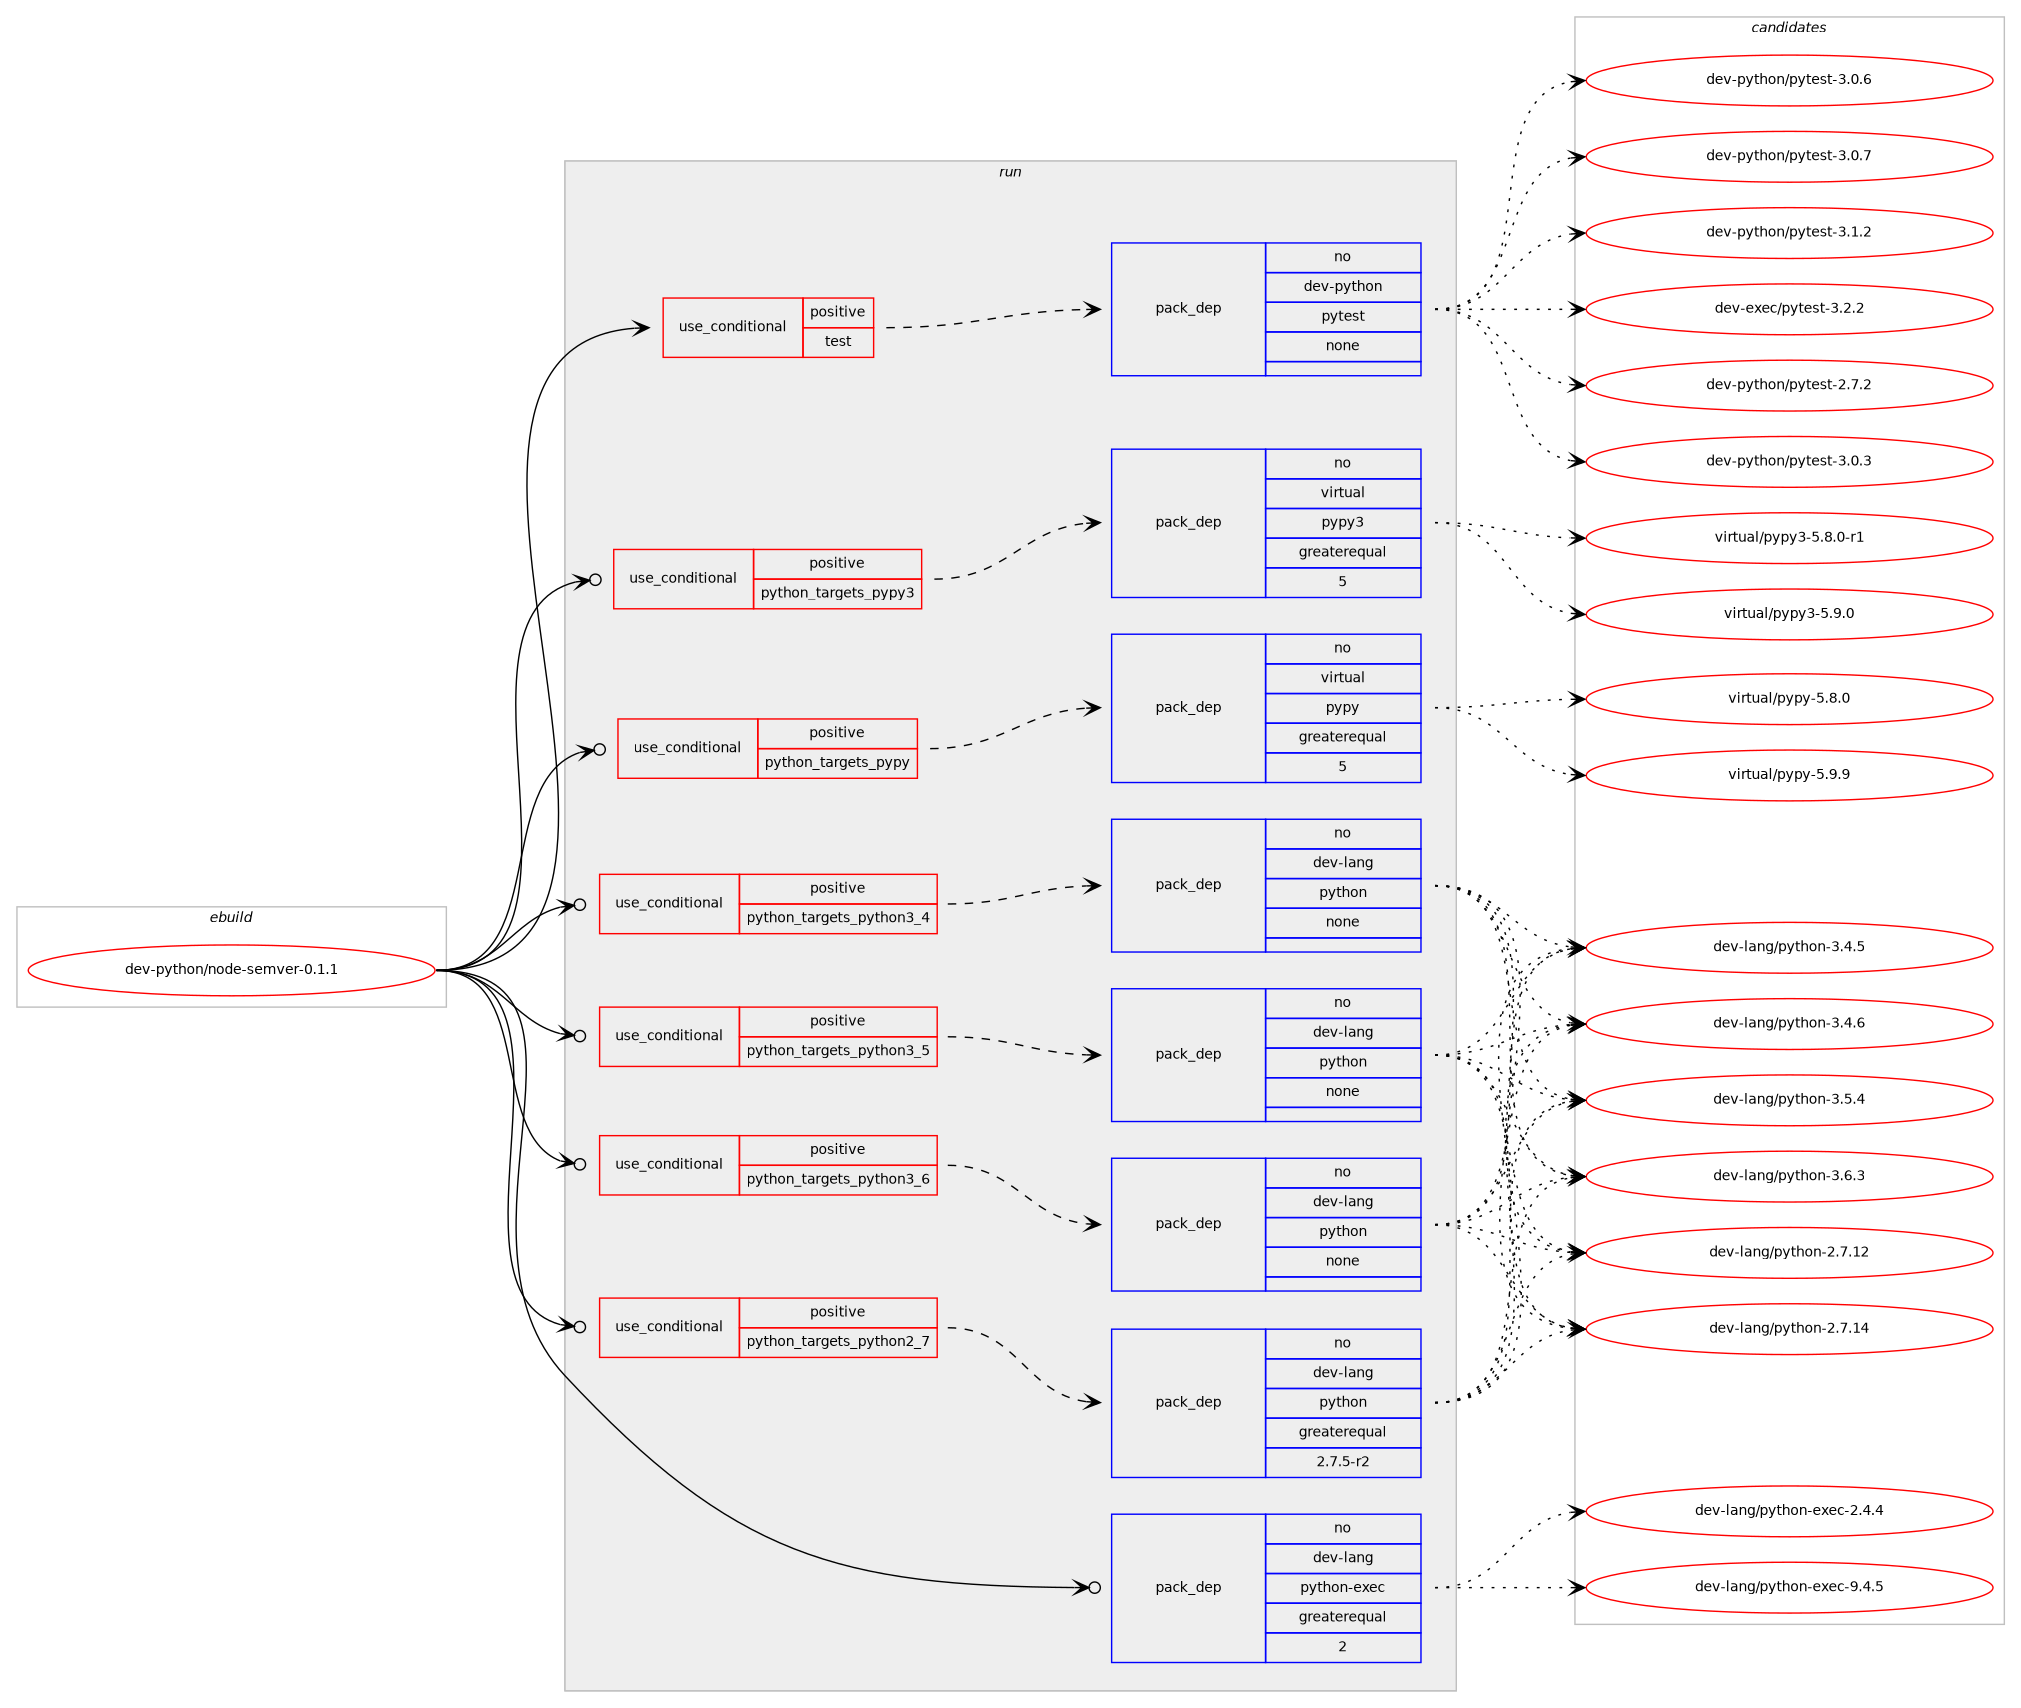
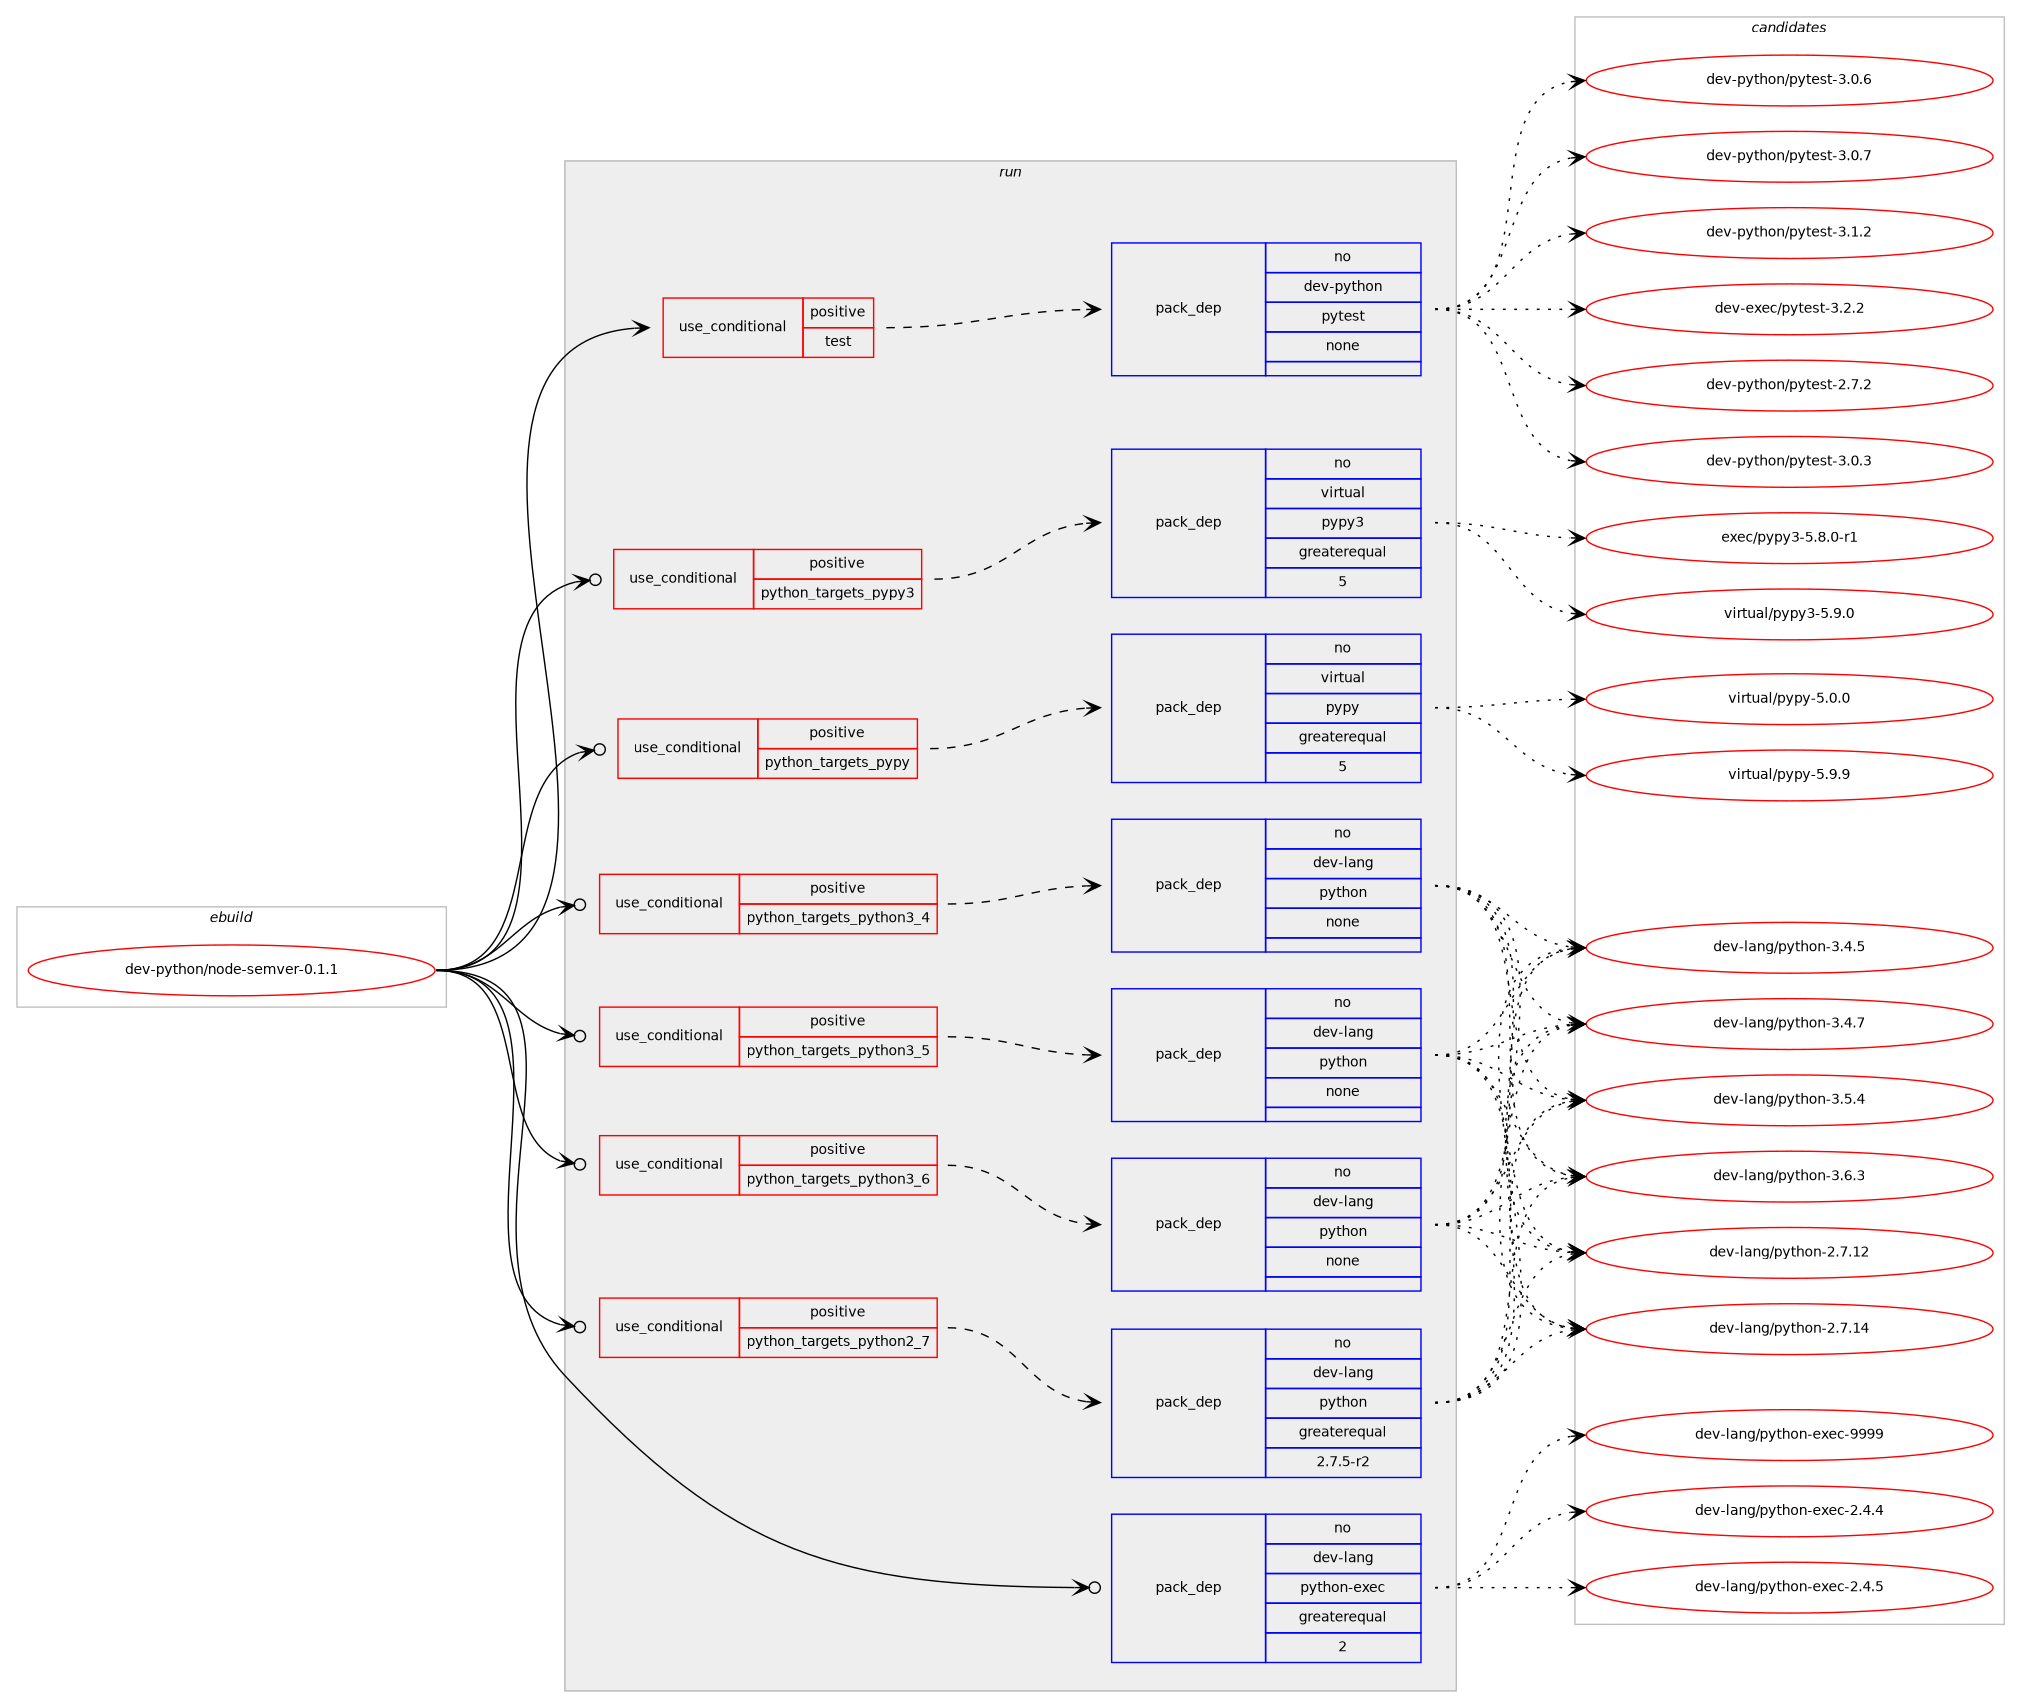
(1790, 538) -> (1790, 538)
(1790, 699) -> (1790, 699)
(1790, 1024) -> (1790, 1024)
none -> (1790, 1435)
(1790, 1588) -> (1790, 1588)
